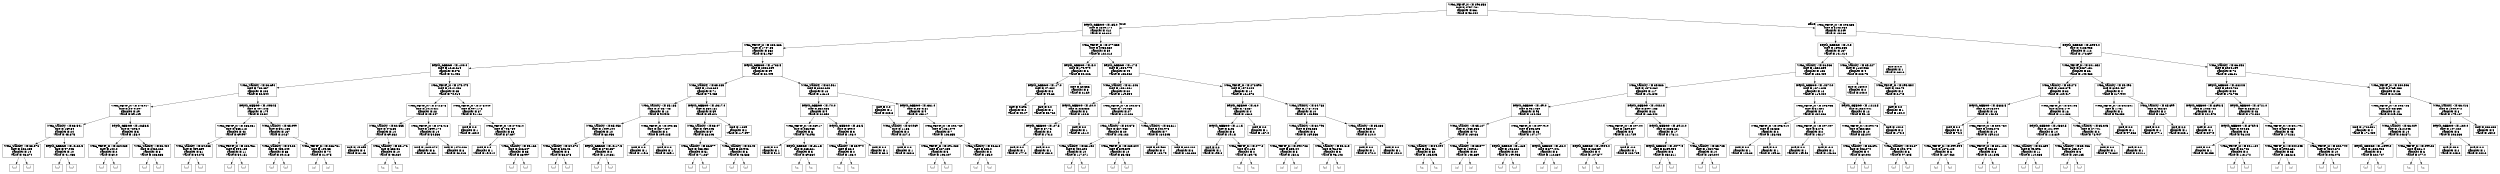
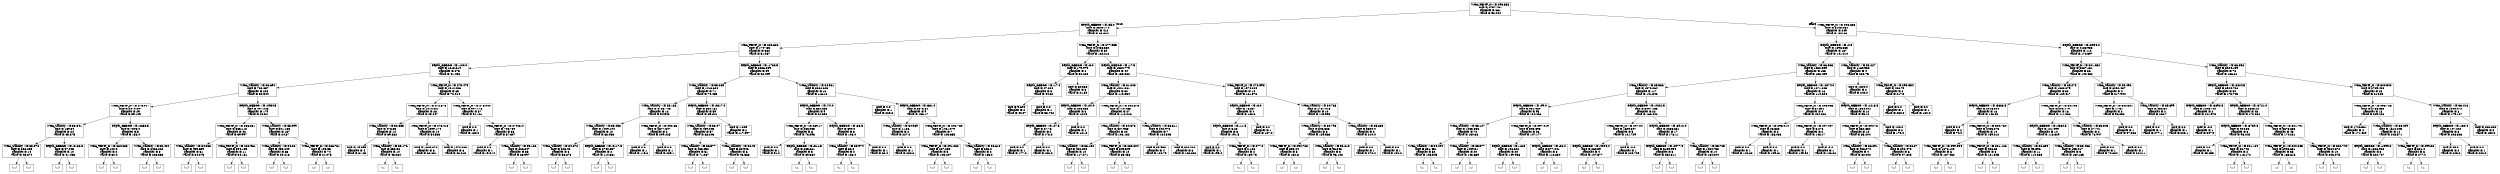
(1895, 78) -> (1895, 100)
